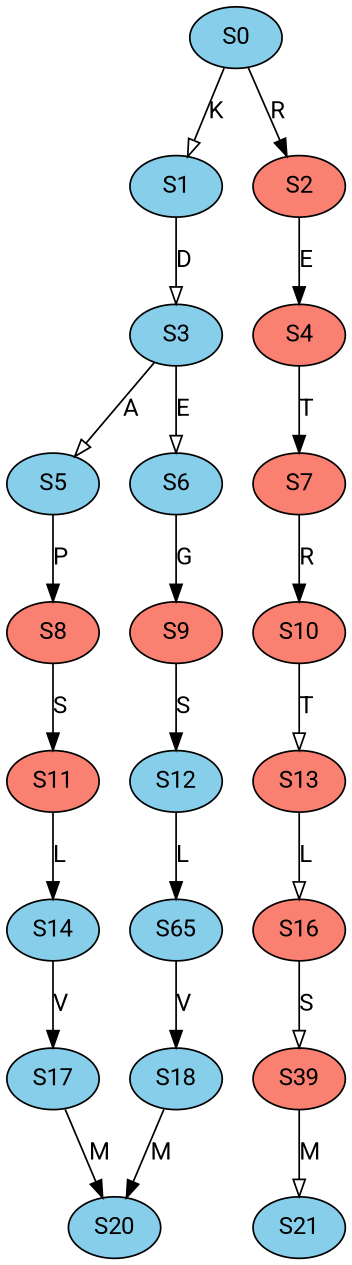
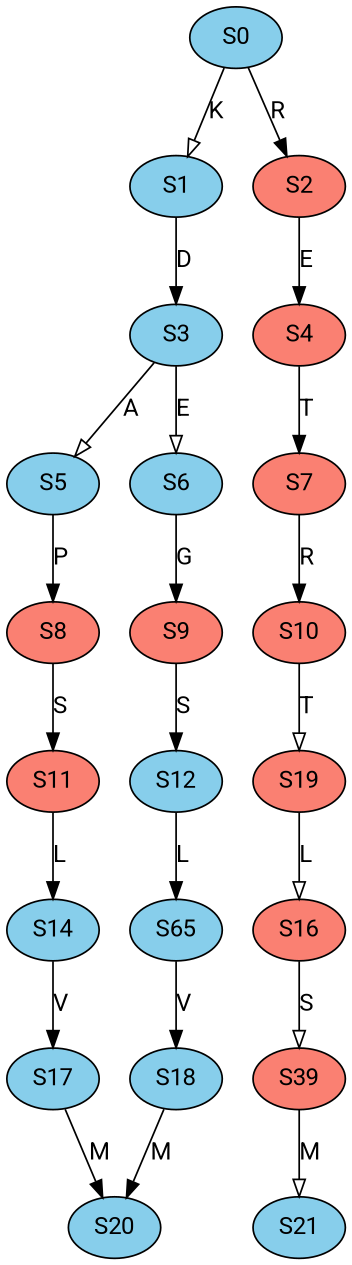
(176, 252) -> (176, 252)
(299, 781) -> (299, 781)
